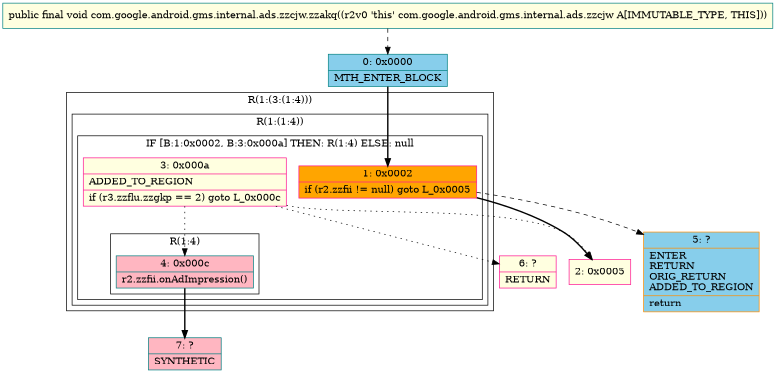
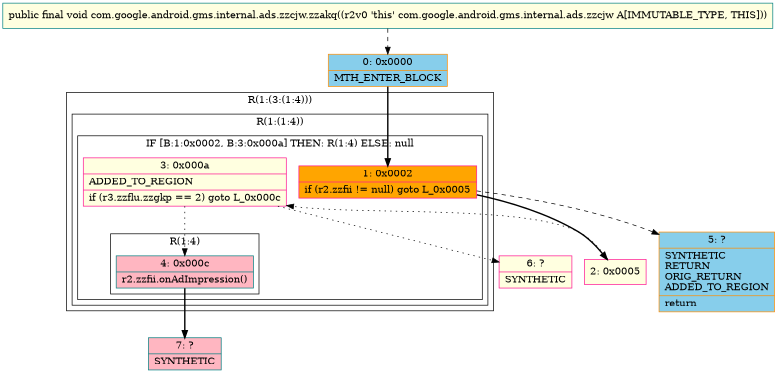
(388, 70) -> (388, 70)
(442, 213) -> (457, 213)
(668, 256) -> (695, 256)
(528, 280) -> (536, 280)
